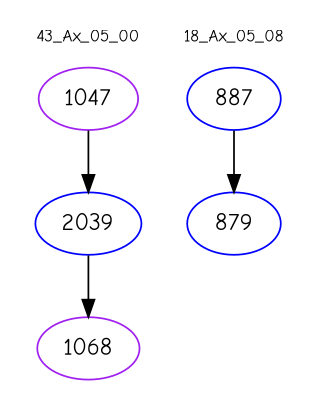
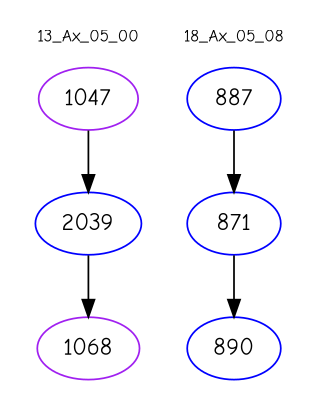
(88, 37) -> (88, 37)
(234, 224) -> (234, 224)
none -> (234, 348)
